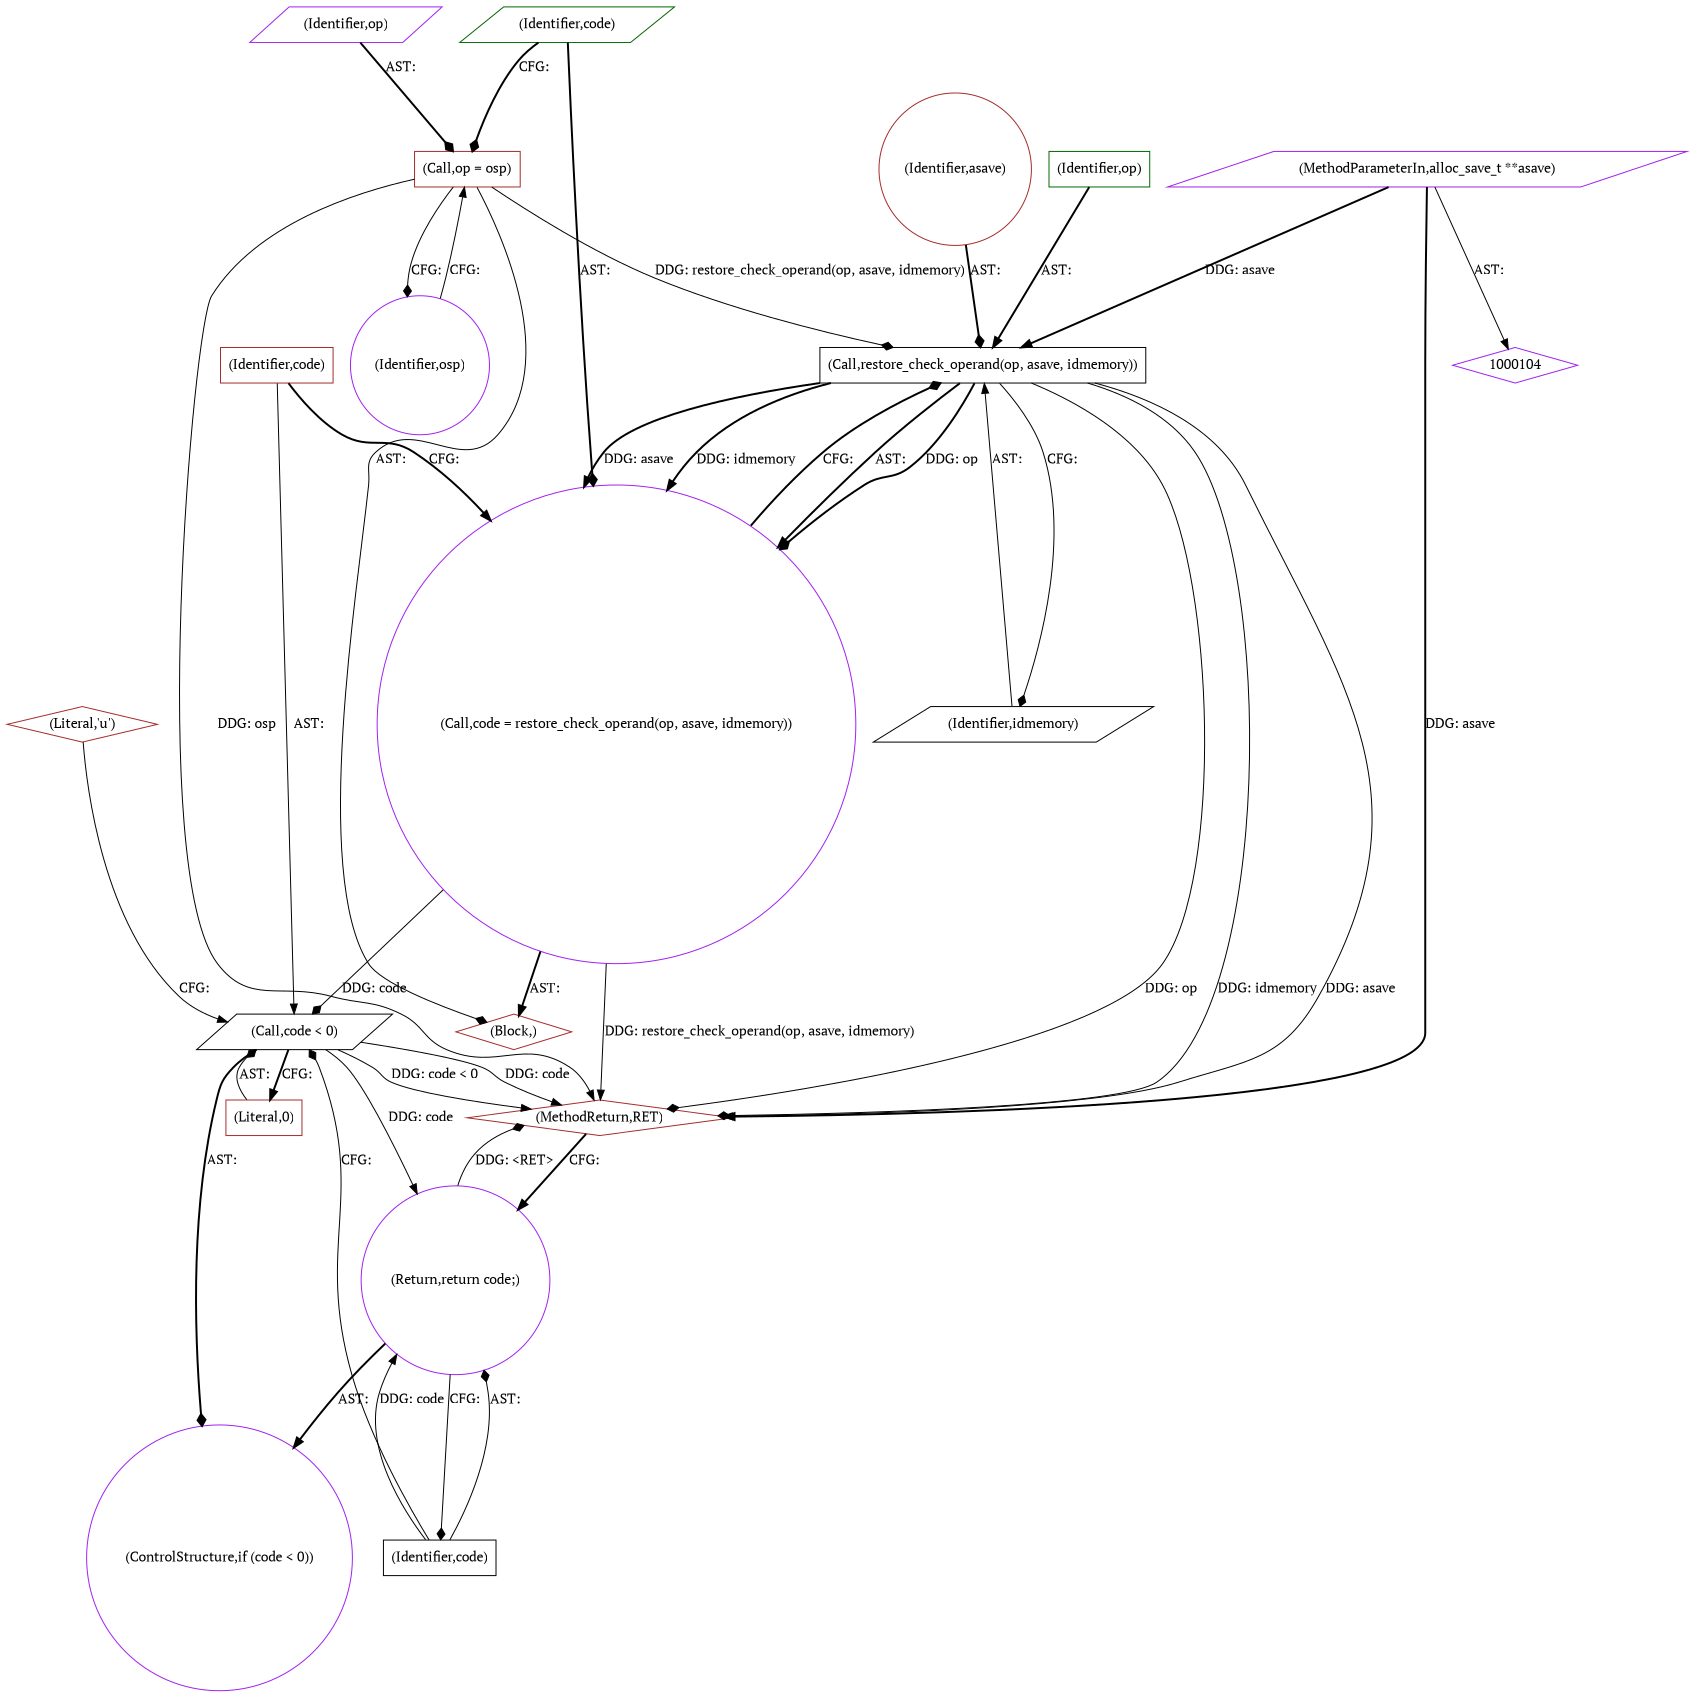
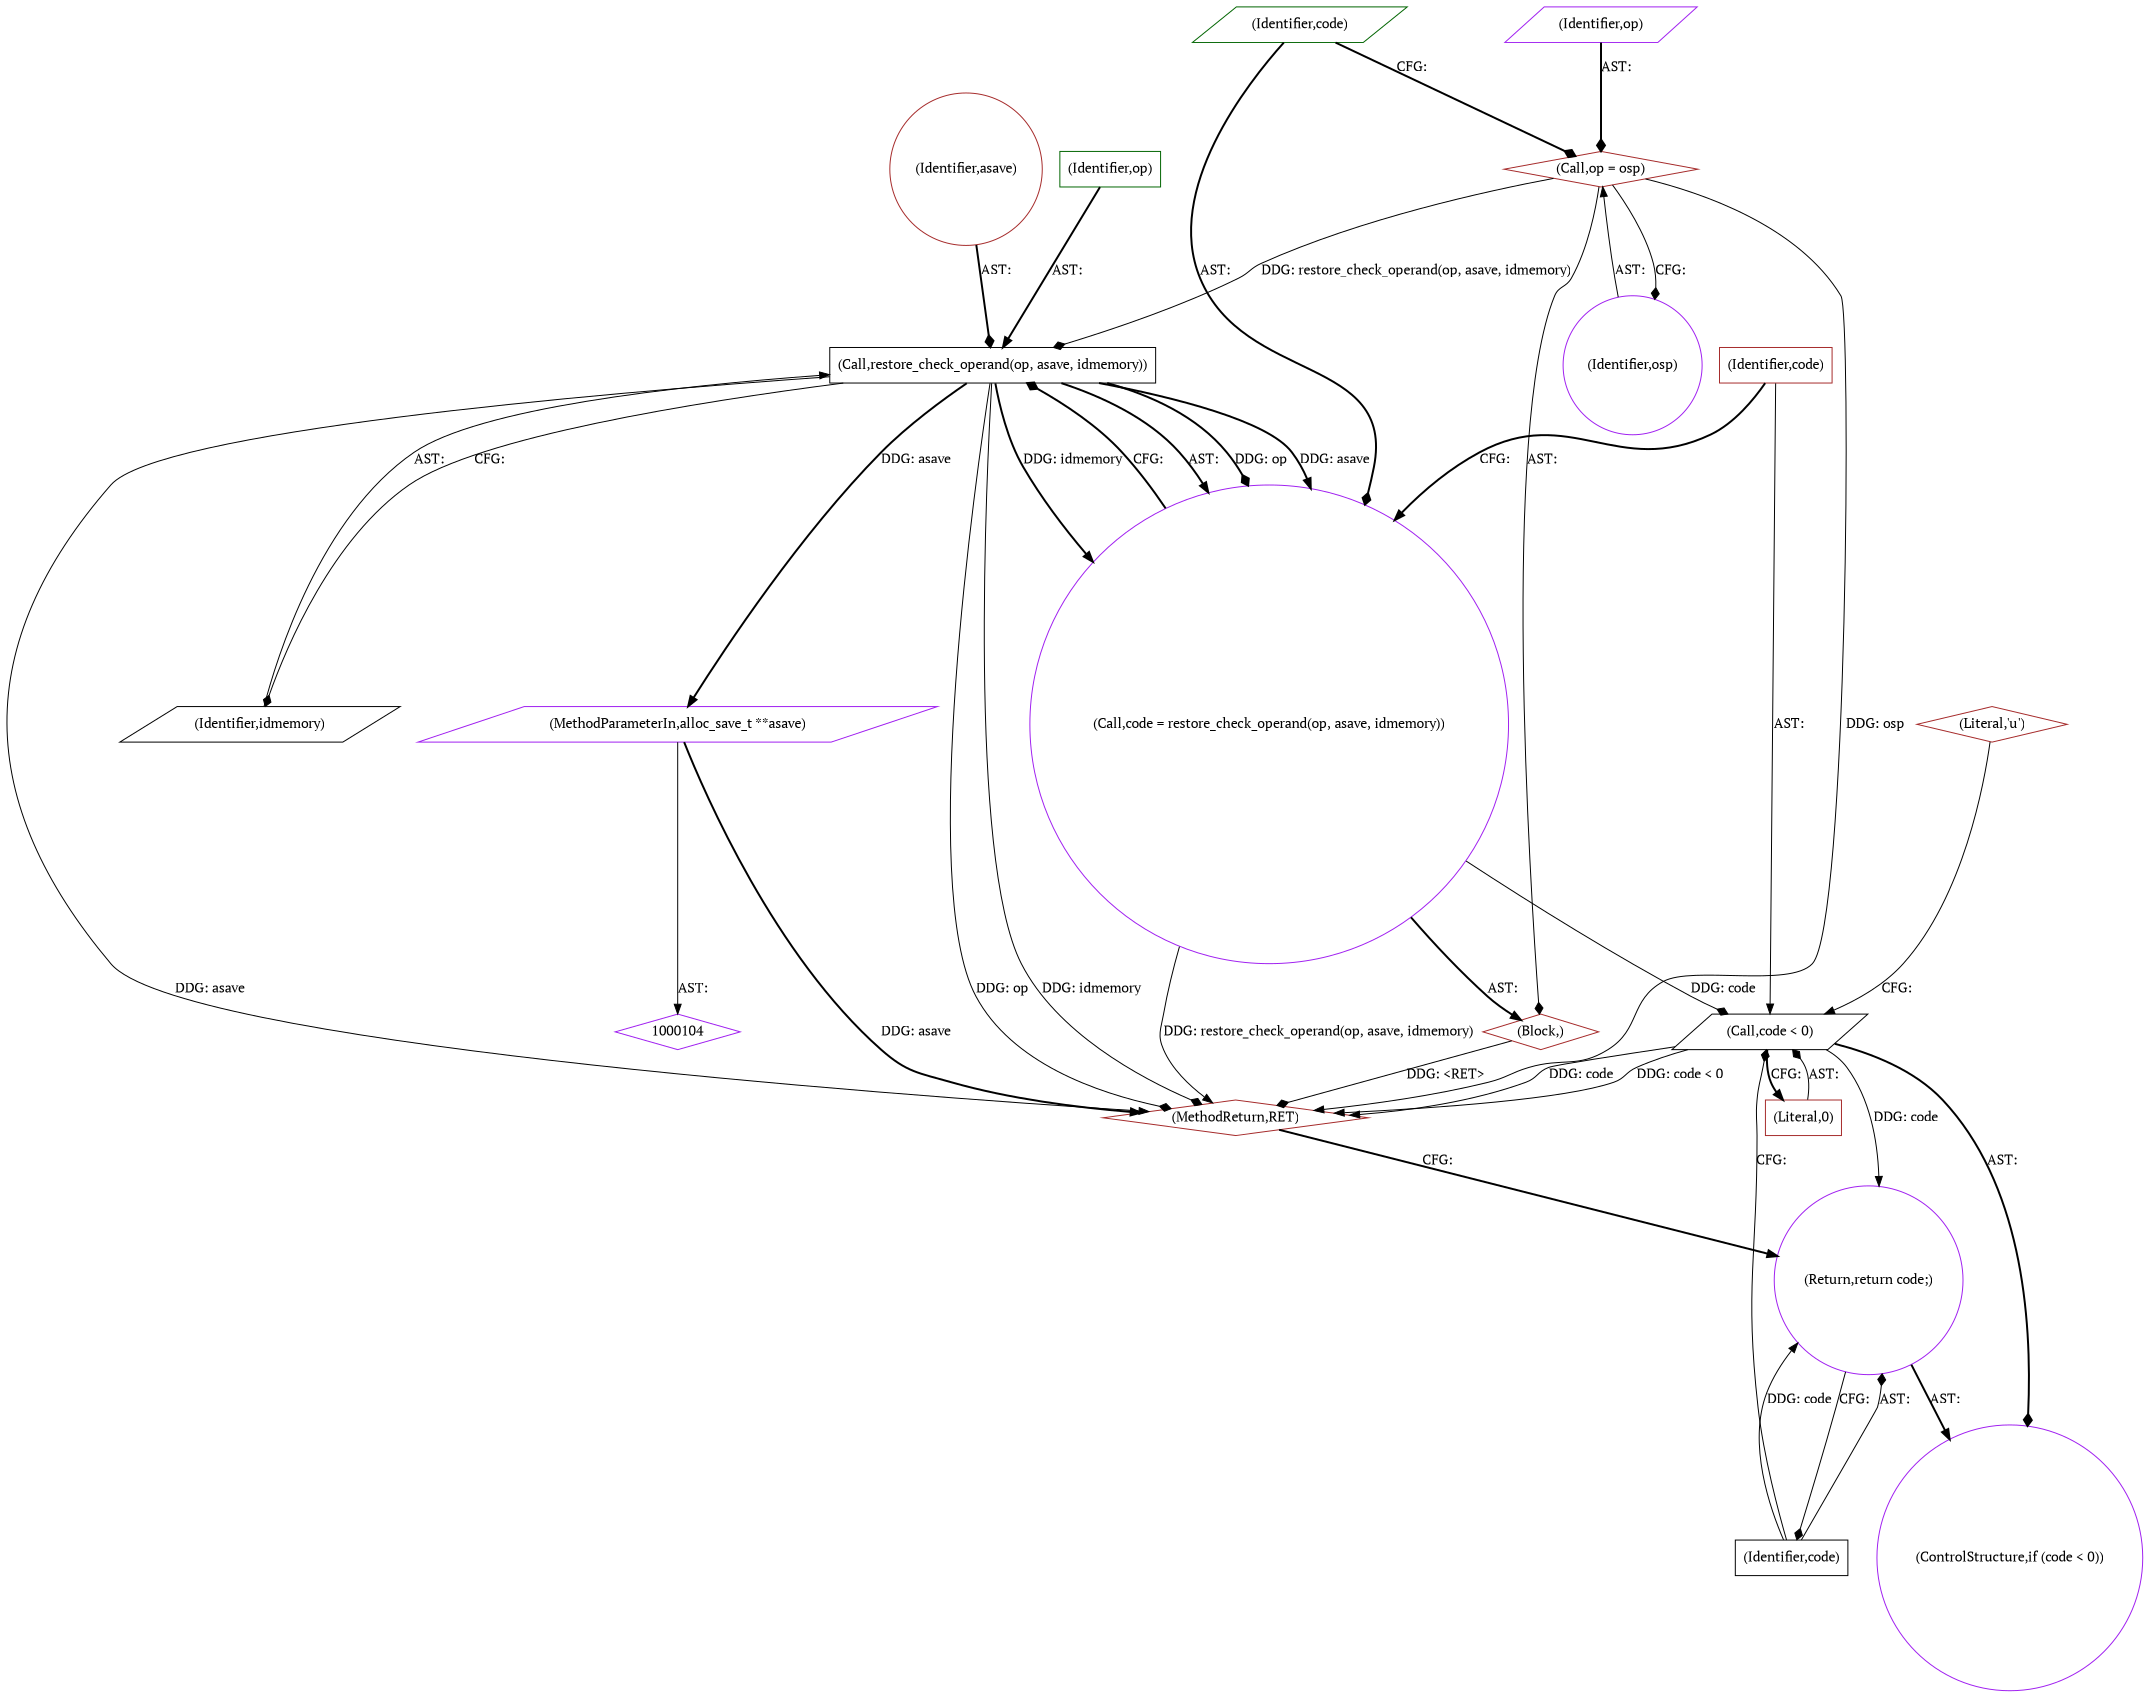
(467, 169) -> (1601, 169)
(1210, 265) -> (815, 527)
(467, 271) -> (1632, 271)
(478, 1151) -> (1400, 1072)
